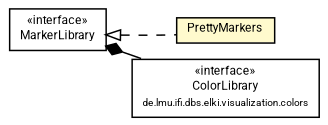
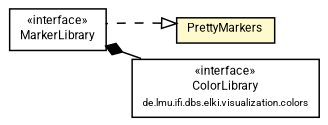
(149, 35) -> (134, 23)
